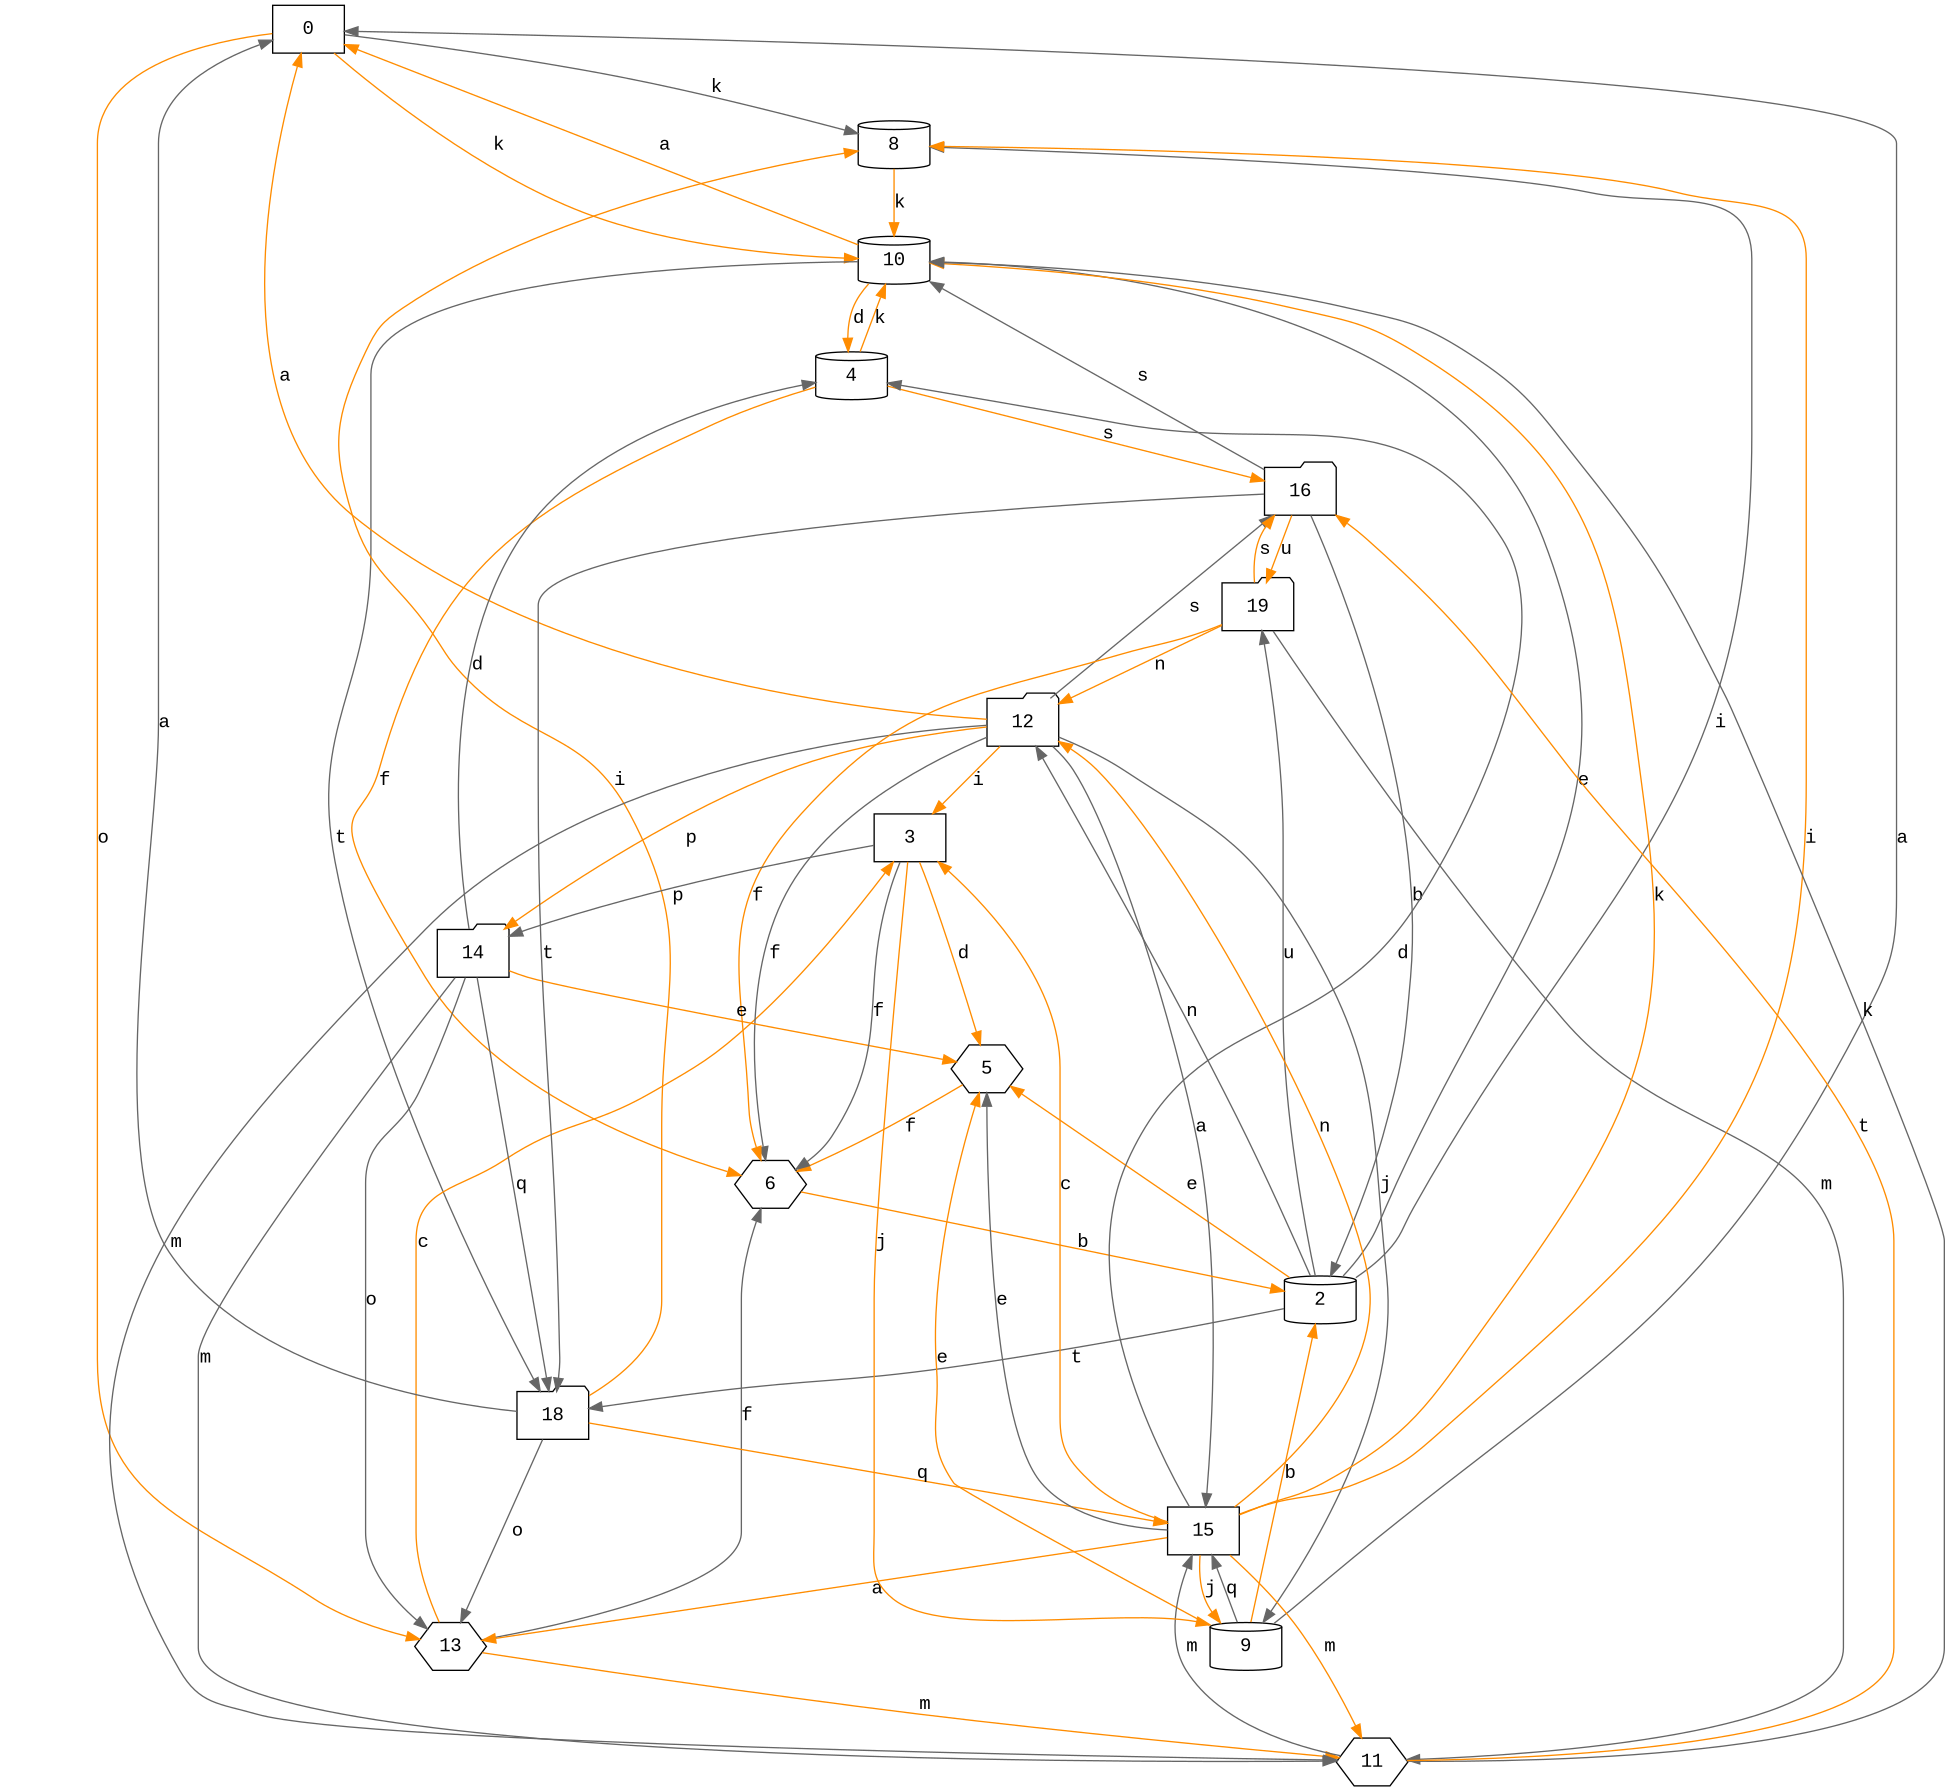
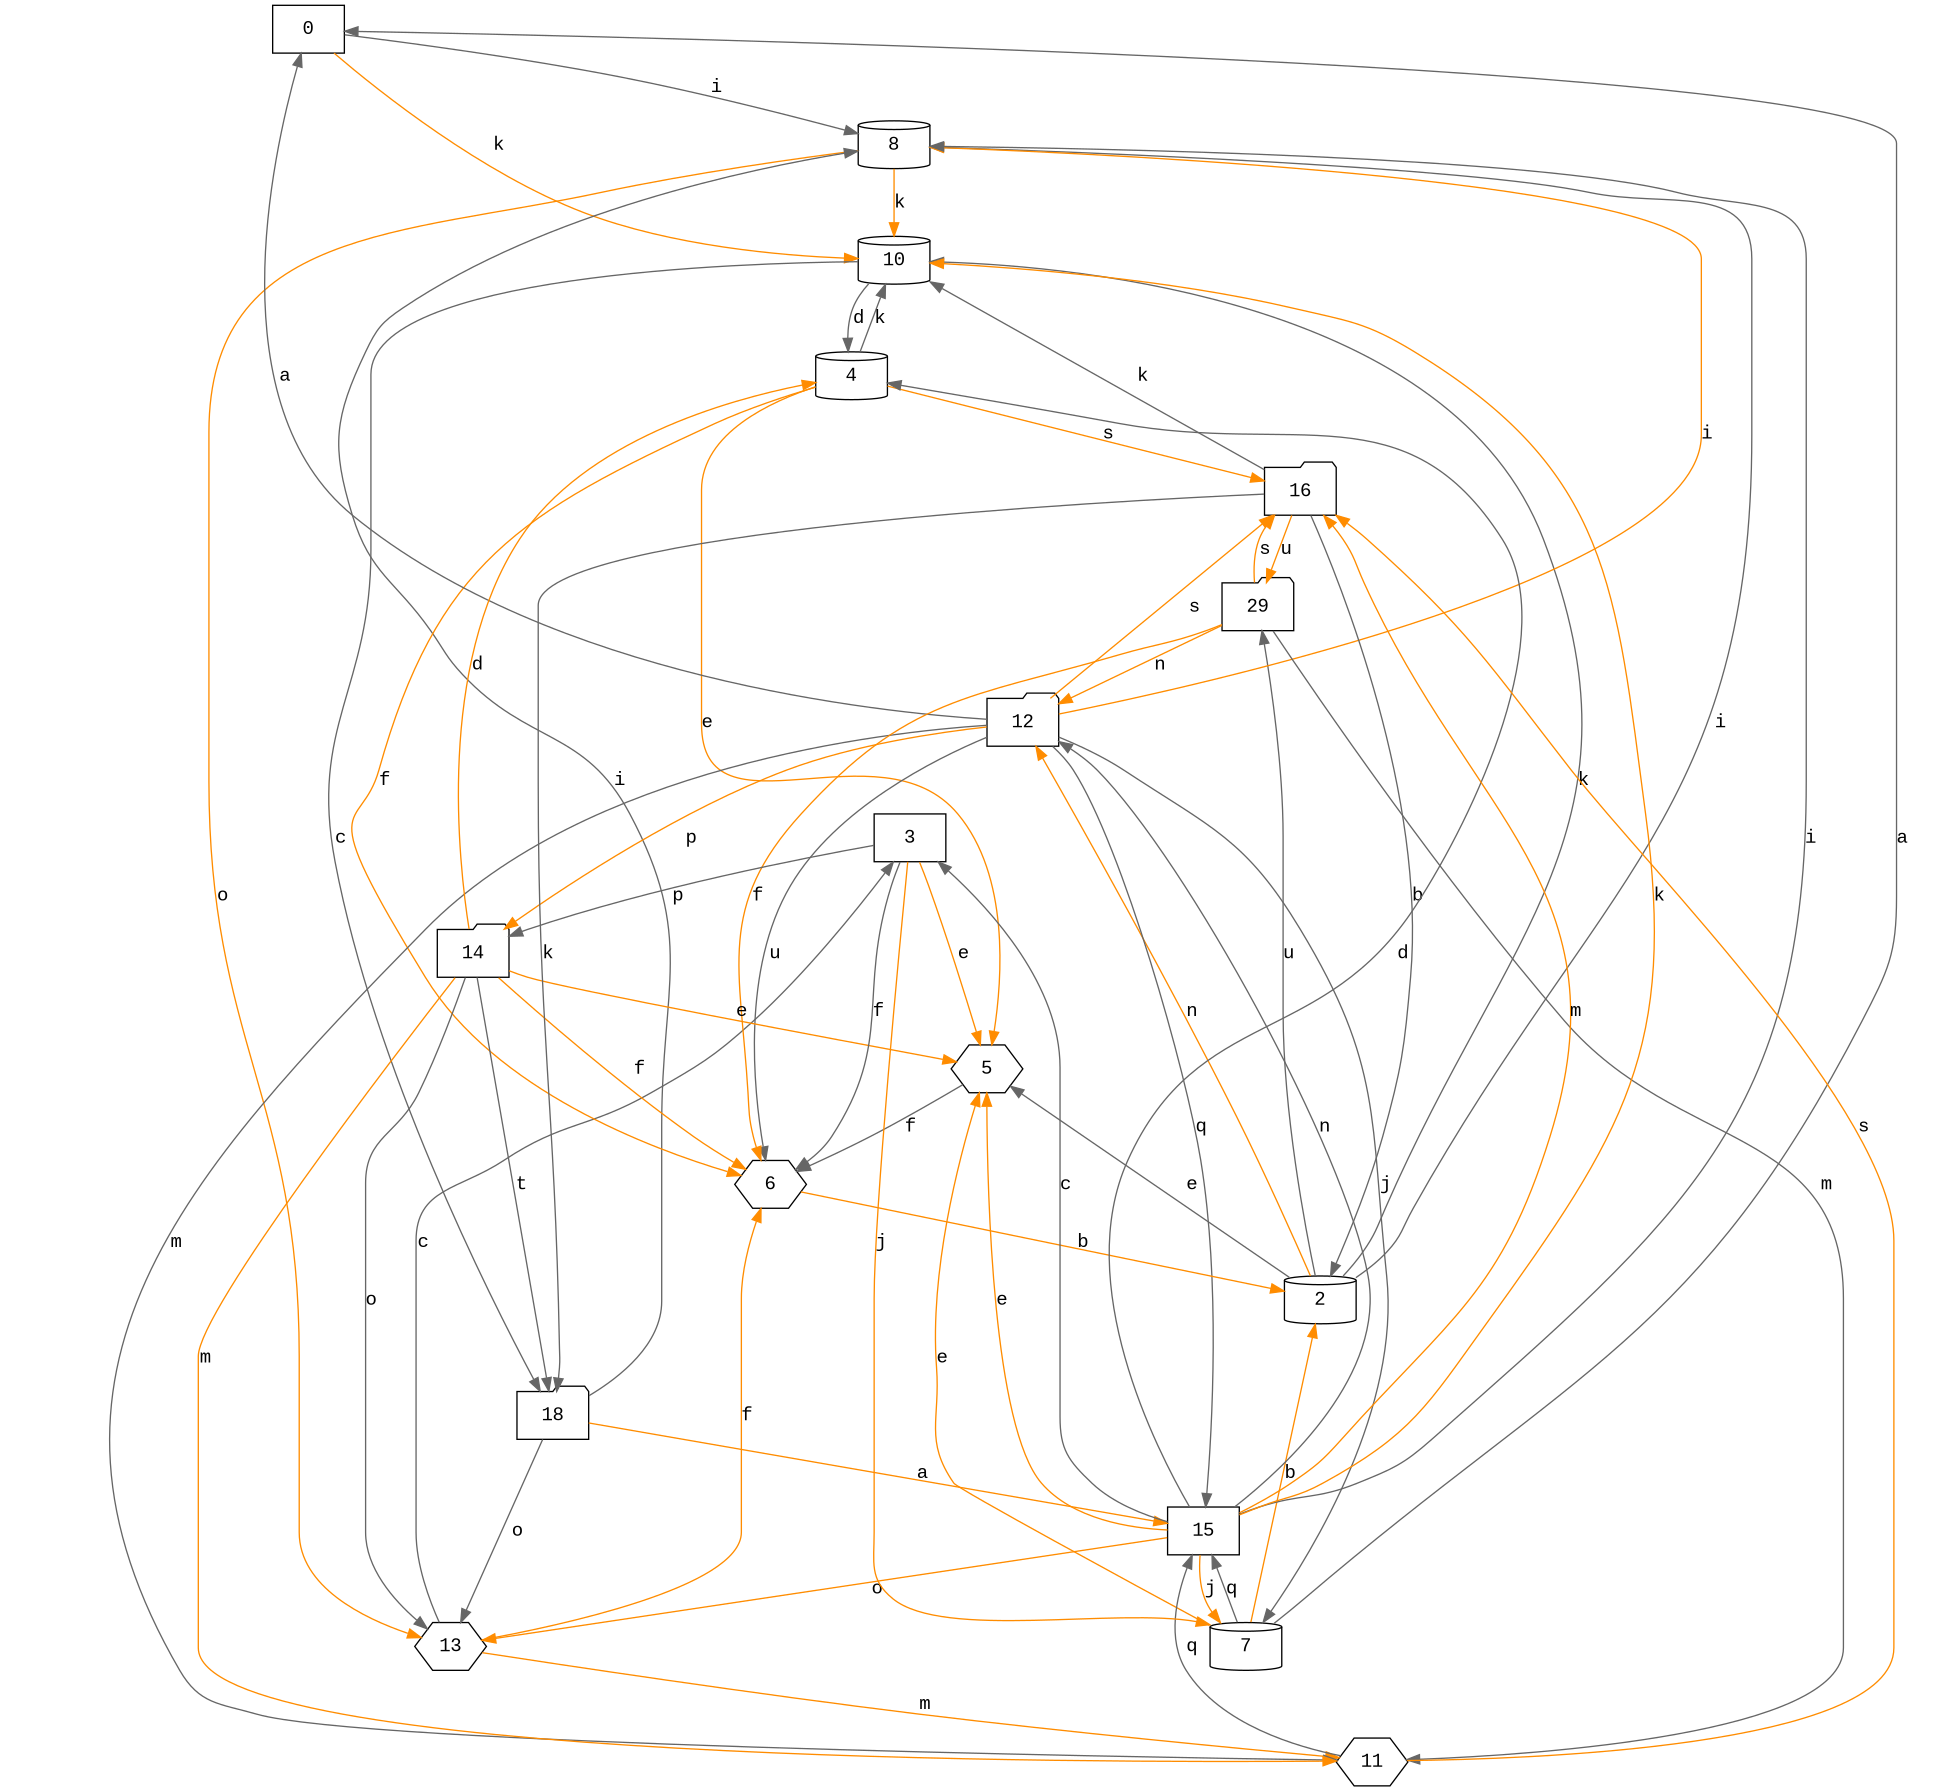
(717, 87) -> (717, 87)
(608, 147) -> none
(853, 309) -> (853, 309)
(870, 324) -> (870, 324)
(1143, 376) -> (1143, 376)
(503, 571) -> (503, 571)
(435, 572) -> (435, 572)
(1806, 572) -> (1806, 572)
(1258, 607) -> (1258, 607)
(1156, 611) -> (1156, 611)
(446, 653) -> (446, 653)
(971, 775) -> (1701, 321)
none -> (733, 776)
(1584, 780) -> (1584, 780)
(153, 822) -> none
(341, 838) -> (341, 838)
(97, 861) -> (209, 680)
(548, 953) -> (548, 953)
(775, 953) -> (775, 953)
(964, 953) -> (964, 953)
(1842, 970) -> none
(1183, 1013) -> (1183, 1013)
none -> (613, 1075)
(1312, 1120) -> (1312, 1120)
(895, 1123) -> (895, 1123)
(1201, 1127) -> (1201, 1127)
(1864, 1127) -> (1864, 1127)
(492, 1167) -> (492, 1167)
(522, 1184) -> (522, 1184)
(1156, 1186) -> (1156, 1186)
(1060, 1207) -> (1060, 1207)
(945, 1368) -> none
(1006, 1380) -> (1004, 1367)
(923, 1473) -> (923, 1473)
(741, 1521) -> (741, 1521)
(877, 1589) -> (877, 1589)
(1302, 1634) -> (1569, 1051)
(1192, 1646) -> (1192, 1646)
(1246, 1646) -> (1246, 1646)
(377, 1719) -> (377, 1719)
